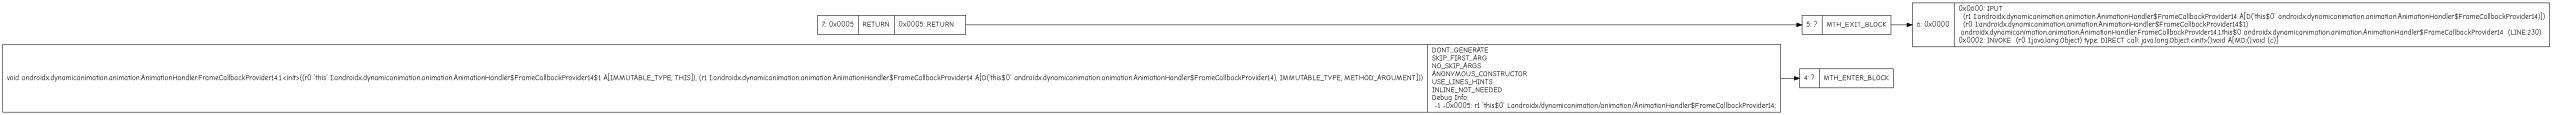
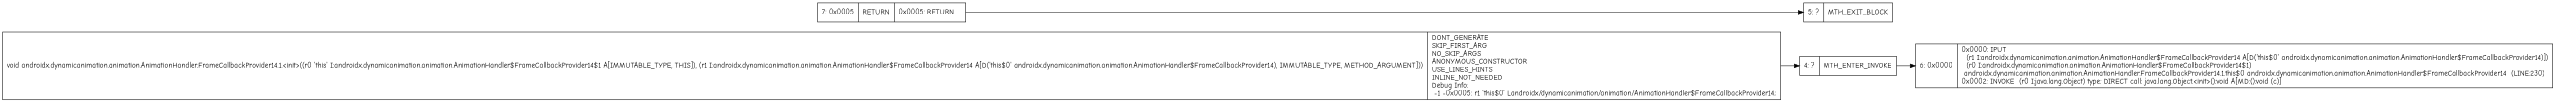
(1983, 9) -> (1986, 50)
(1899, 25) -> (1903, 66)
(1856, 78) -> (1858, 66)
